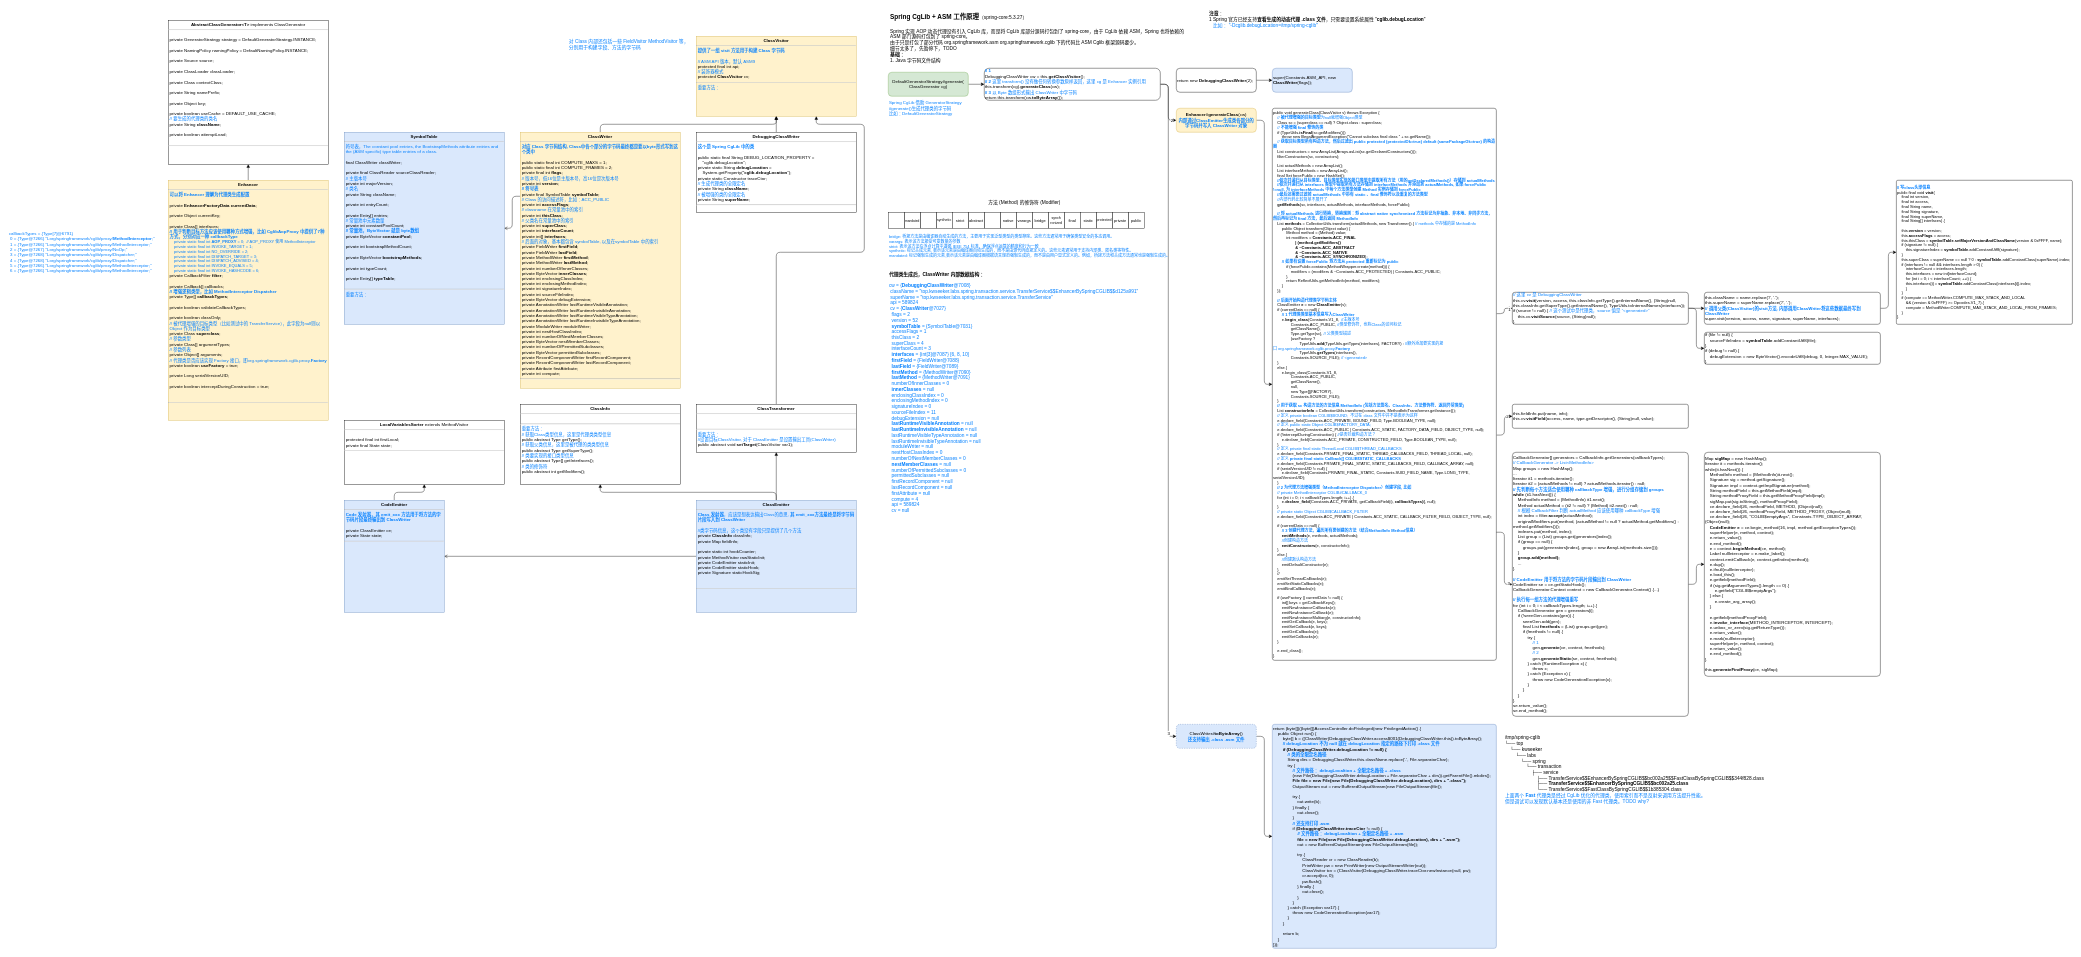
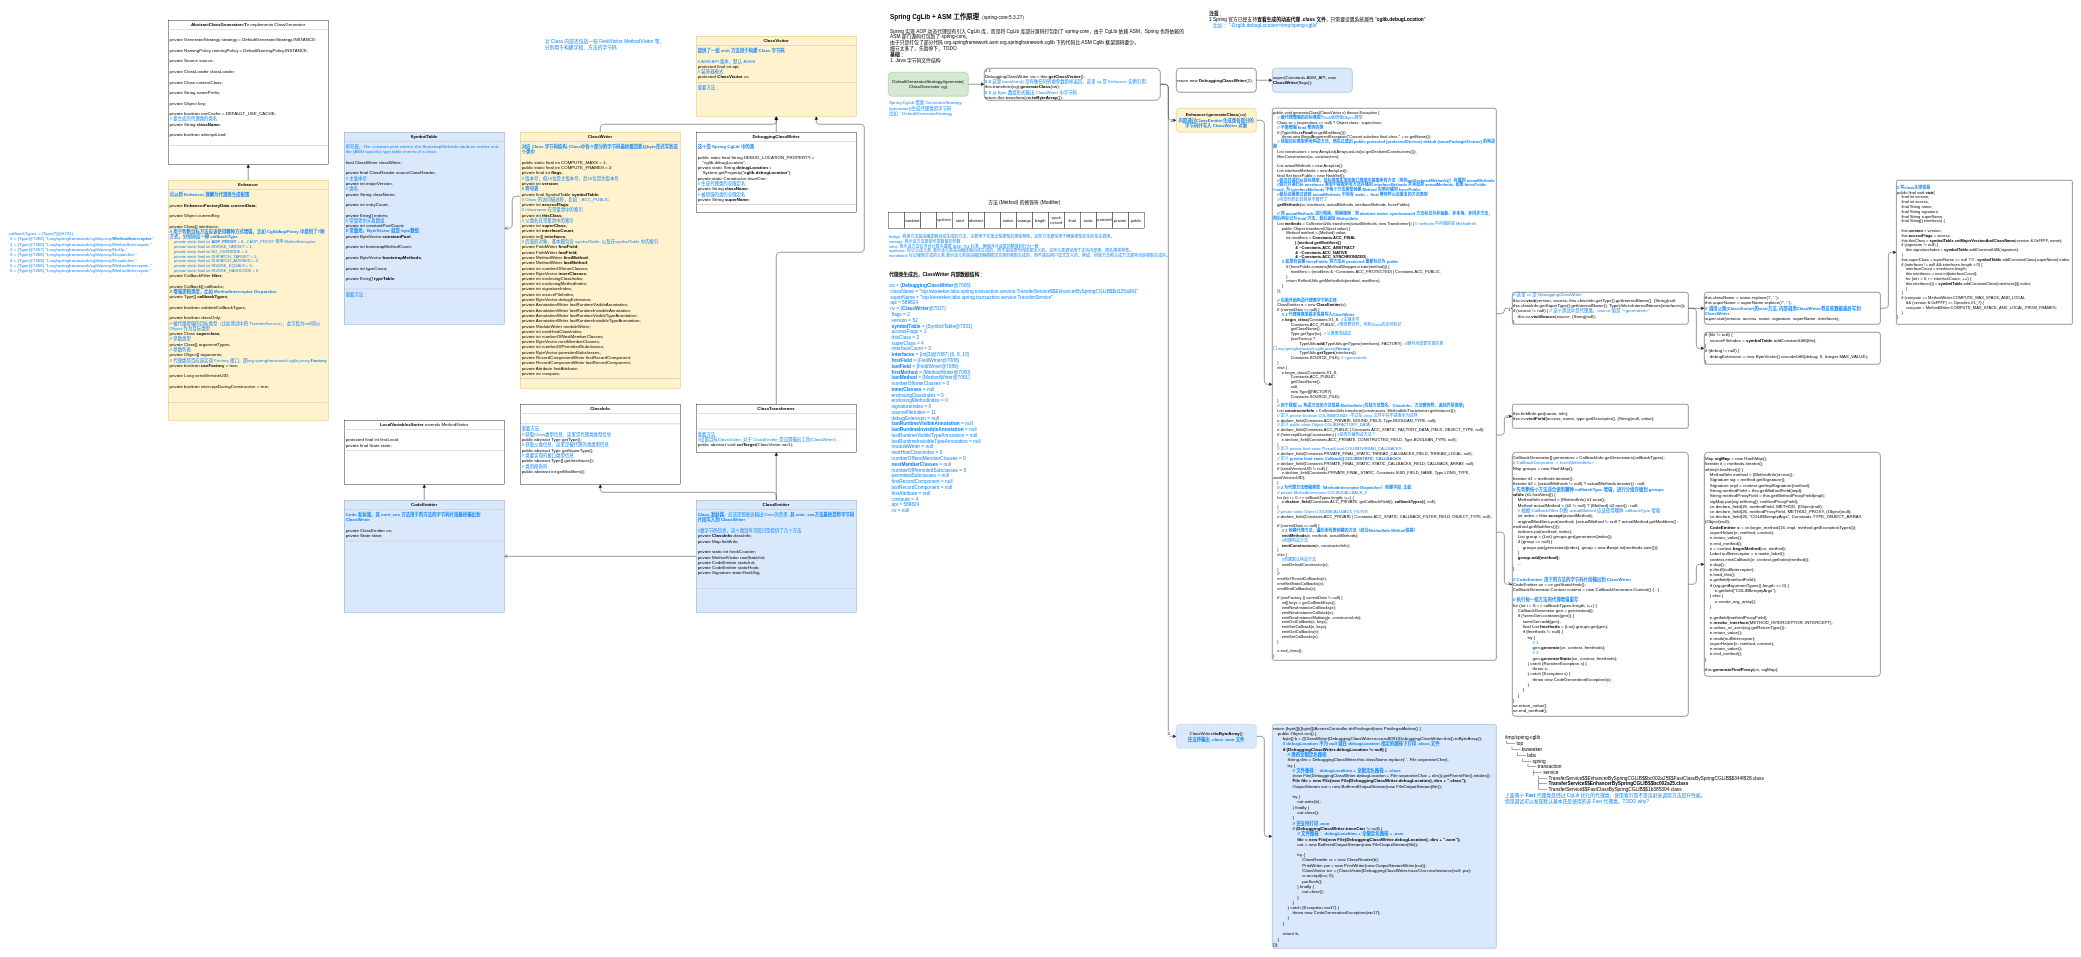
(632, 44) -> (608, 44)
(1040, 220) -> (1040, 220)
(394, 556) -> (424, 556)
